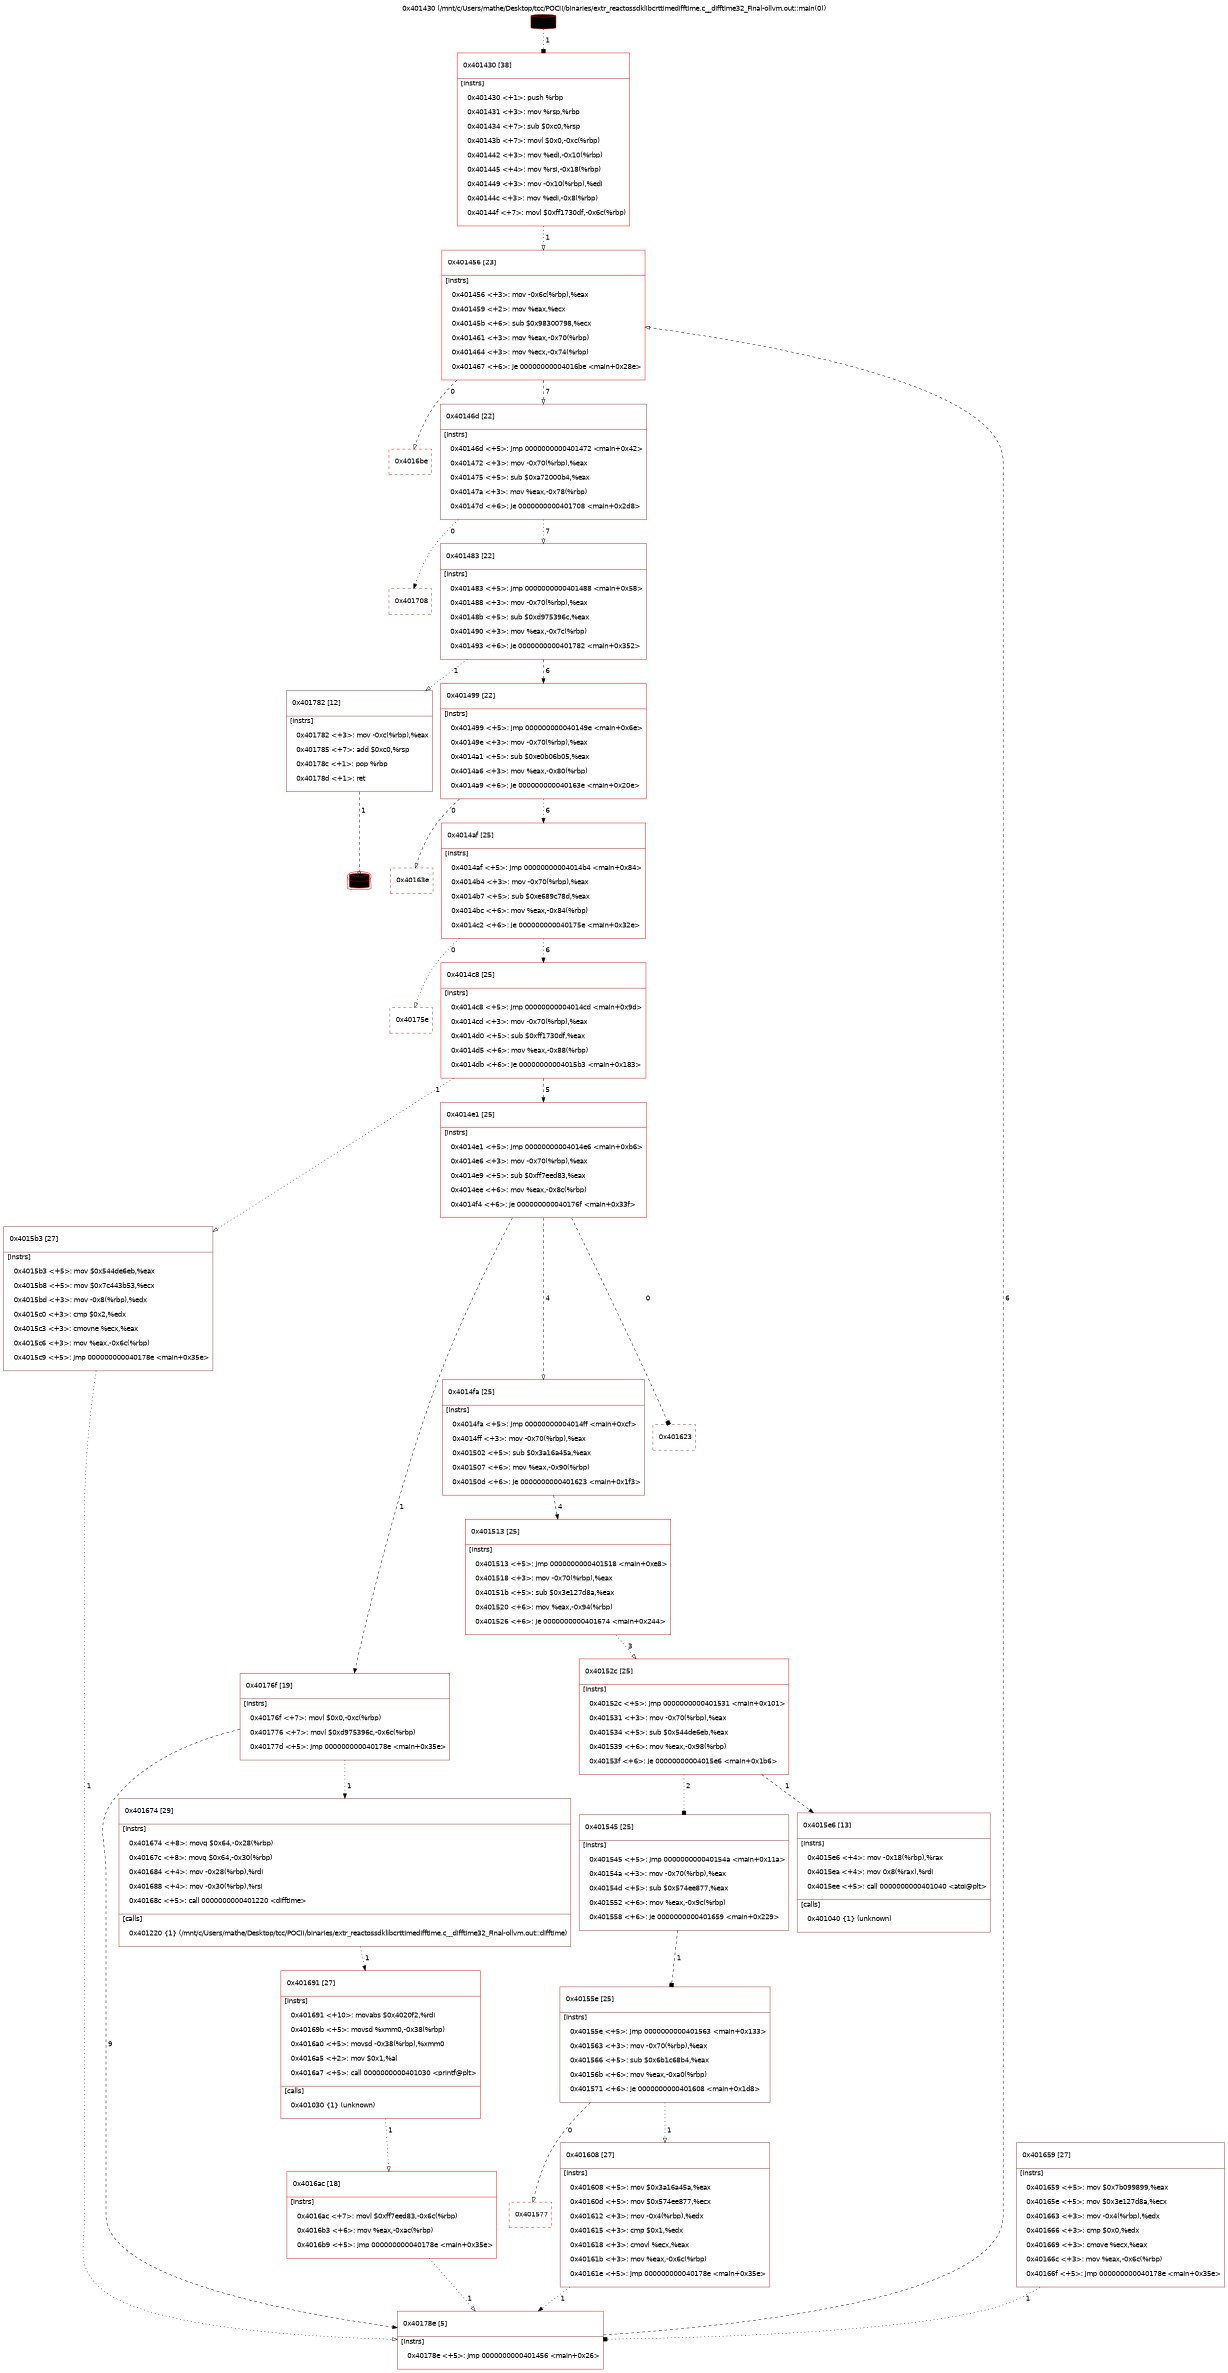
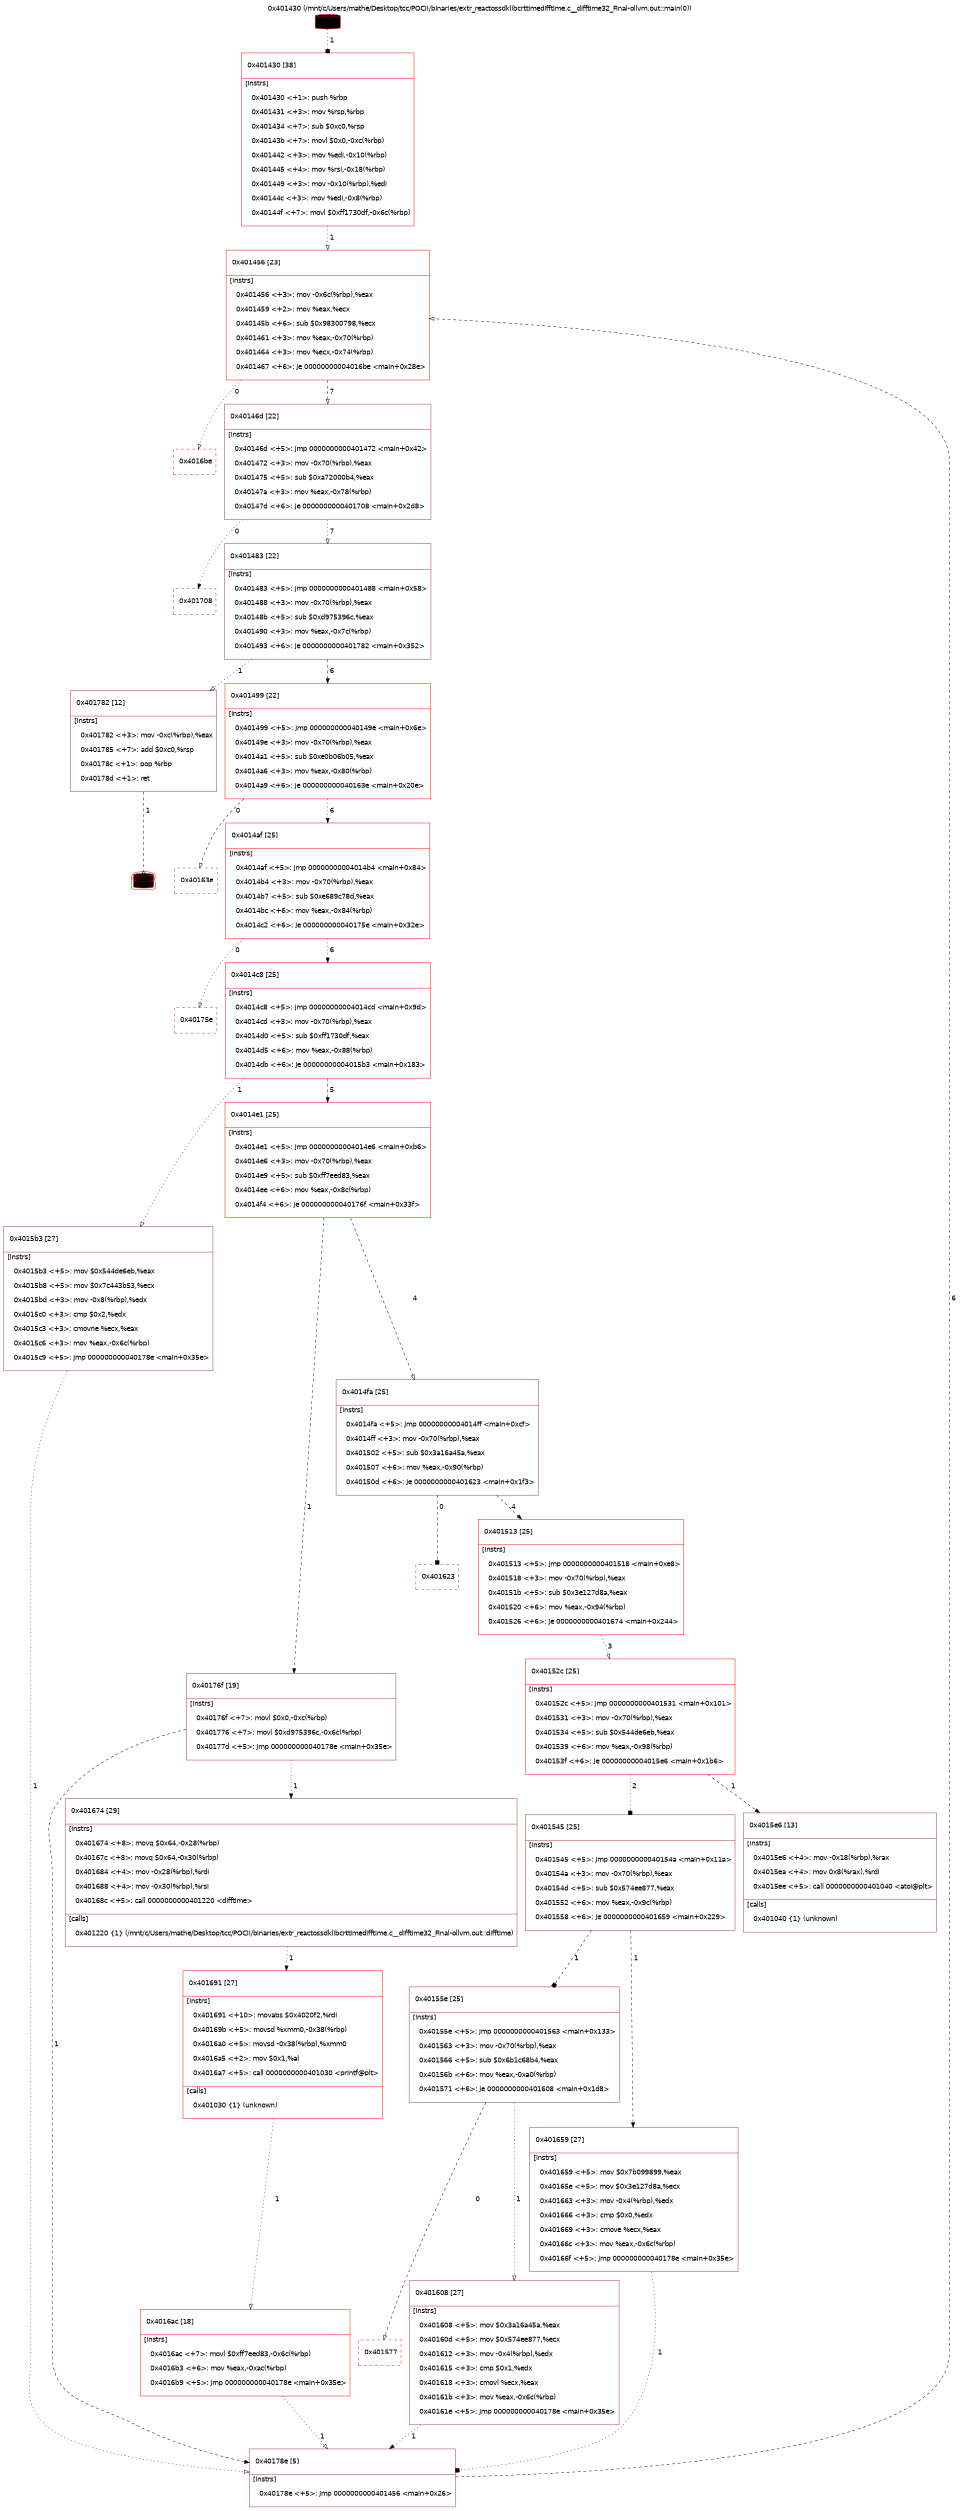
(432, 410) -> (216, 410)
(620, 1319) -> (437, 1527)
none -> (632, 2027)
(109, 2045) -> (55, 2045)
